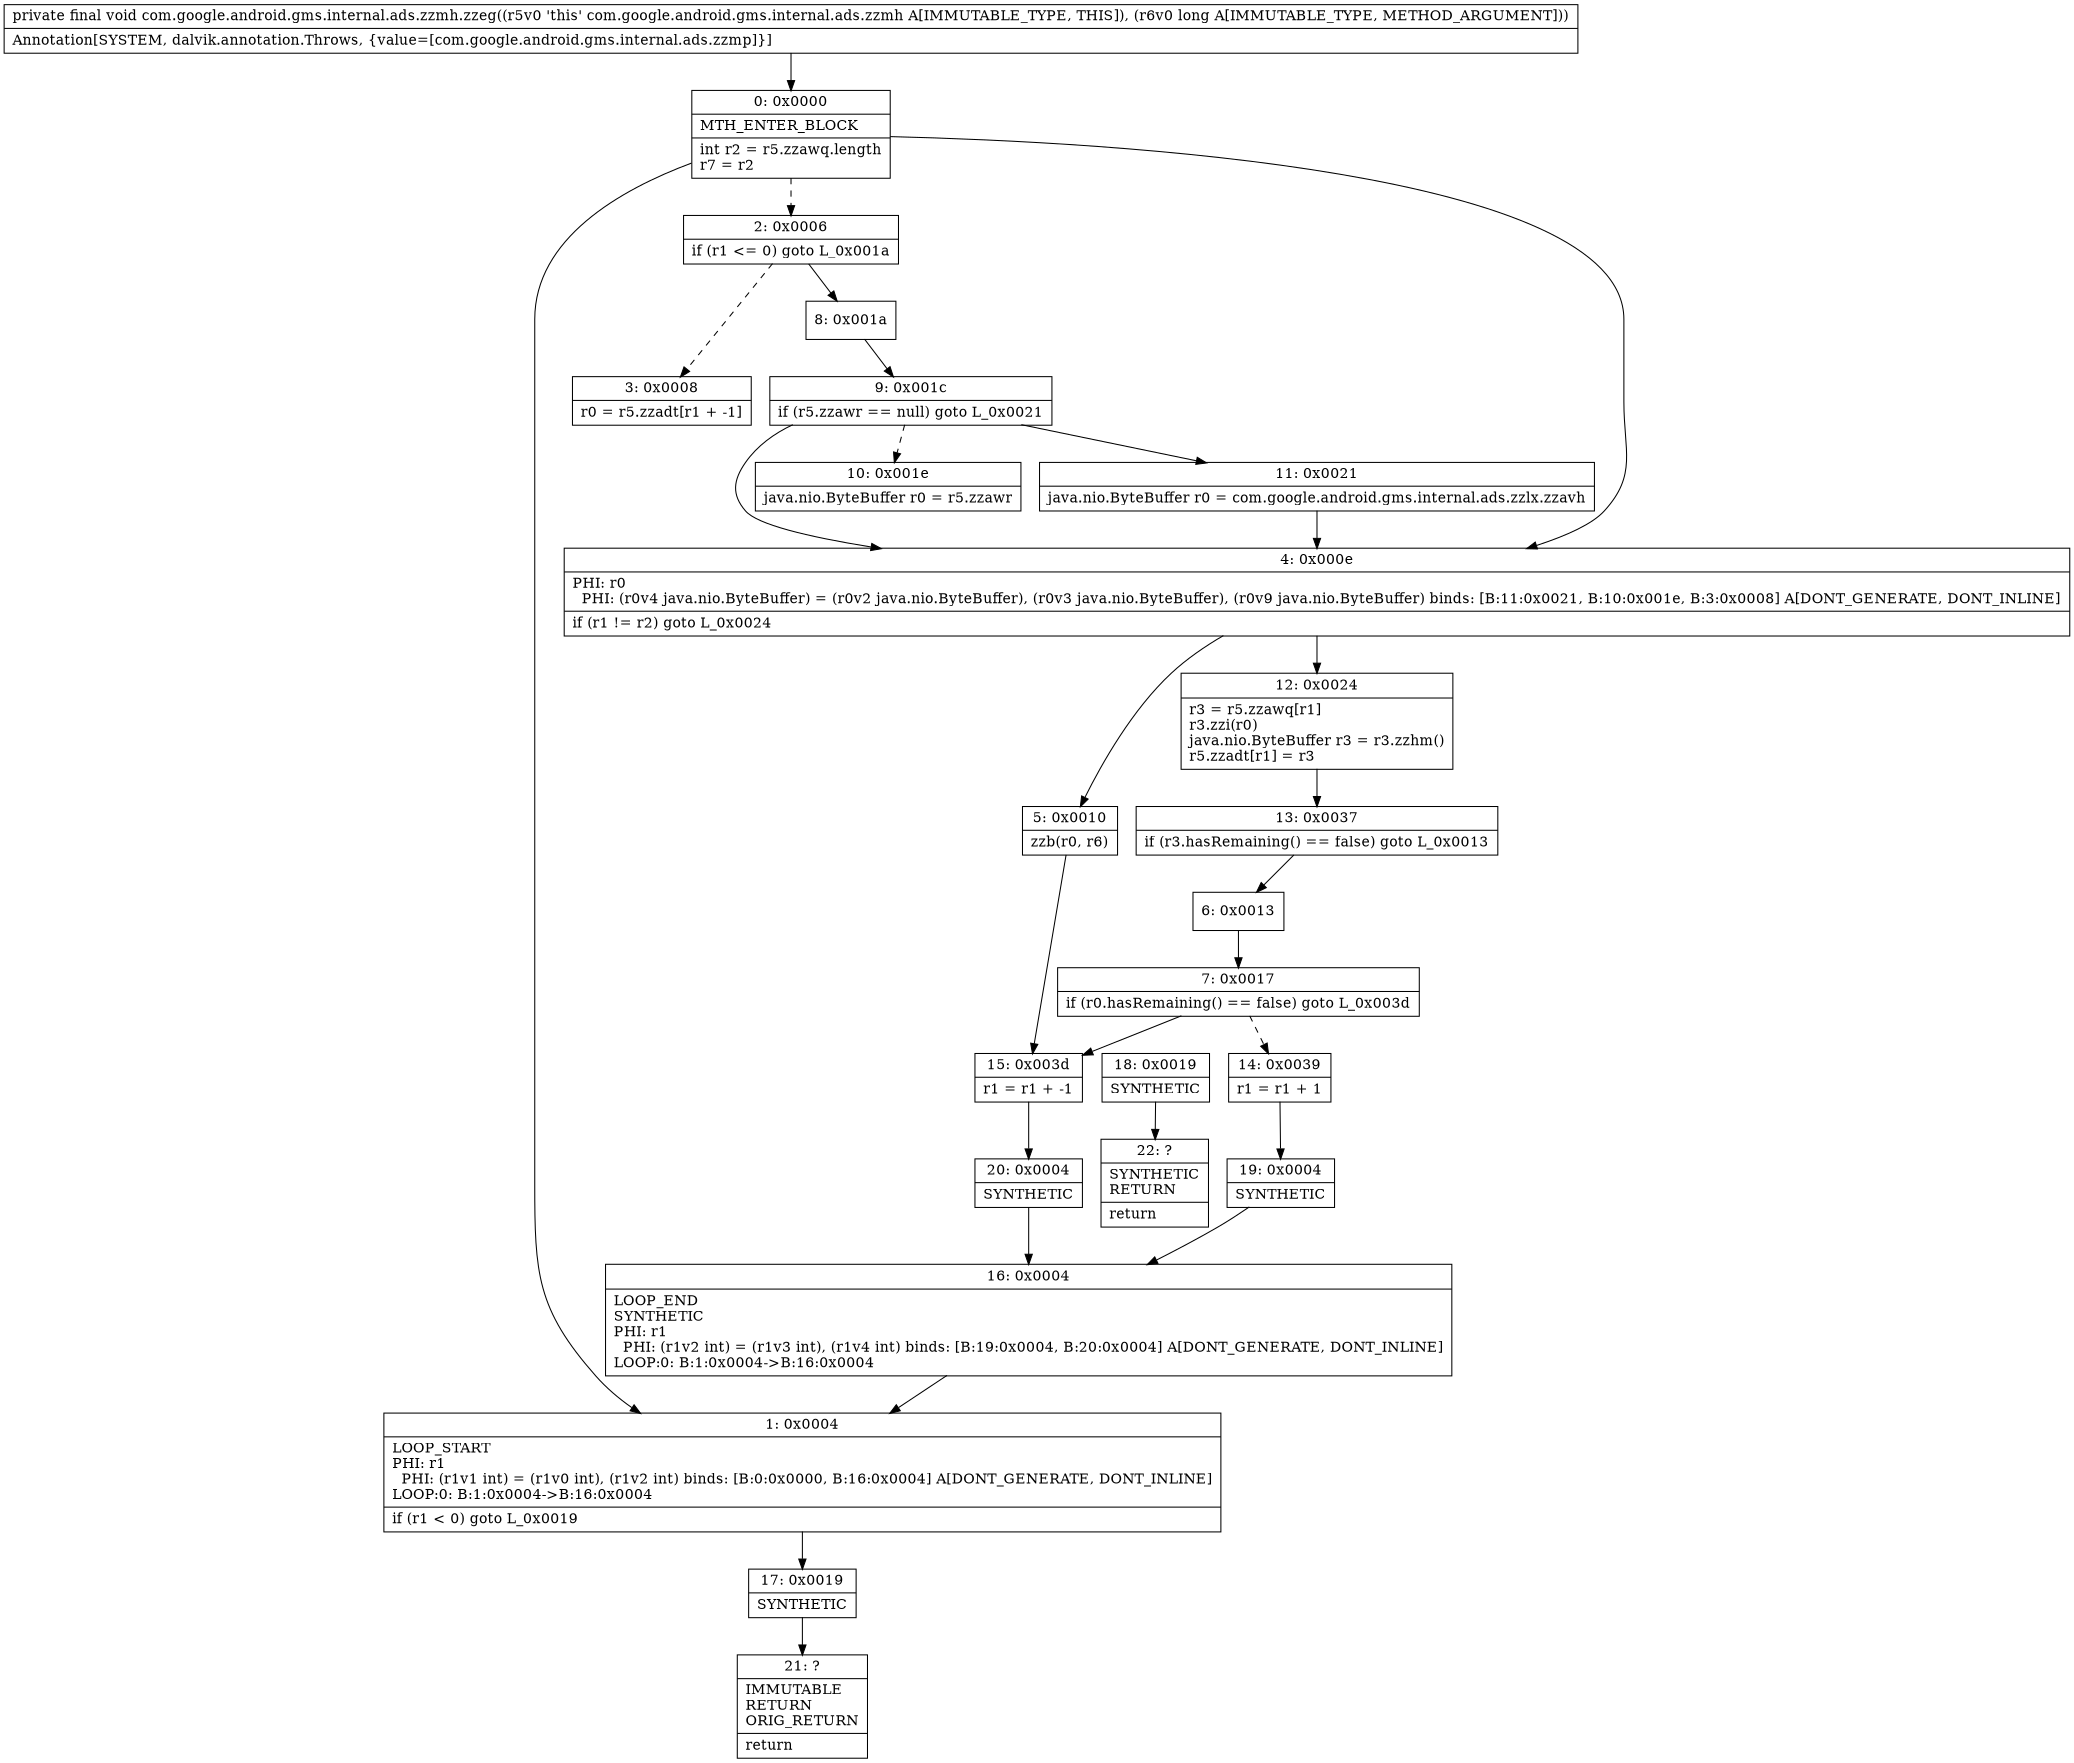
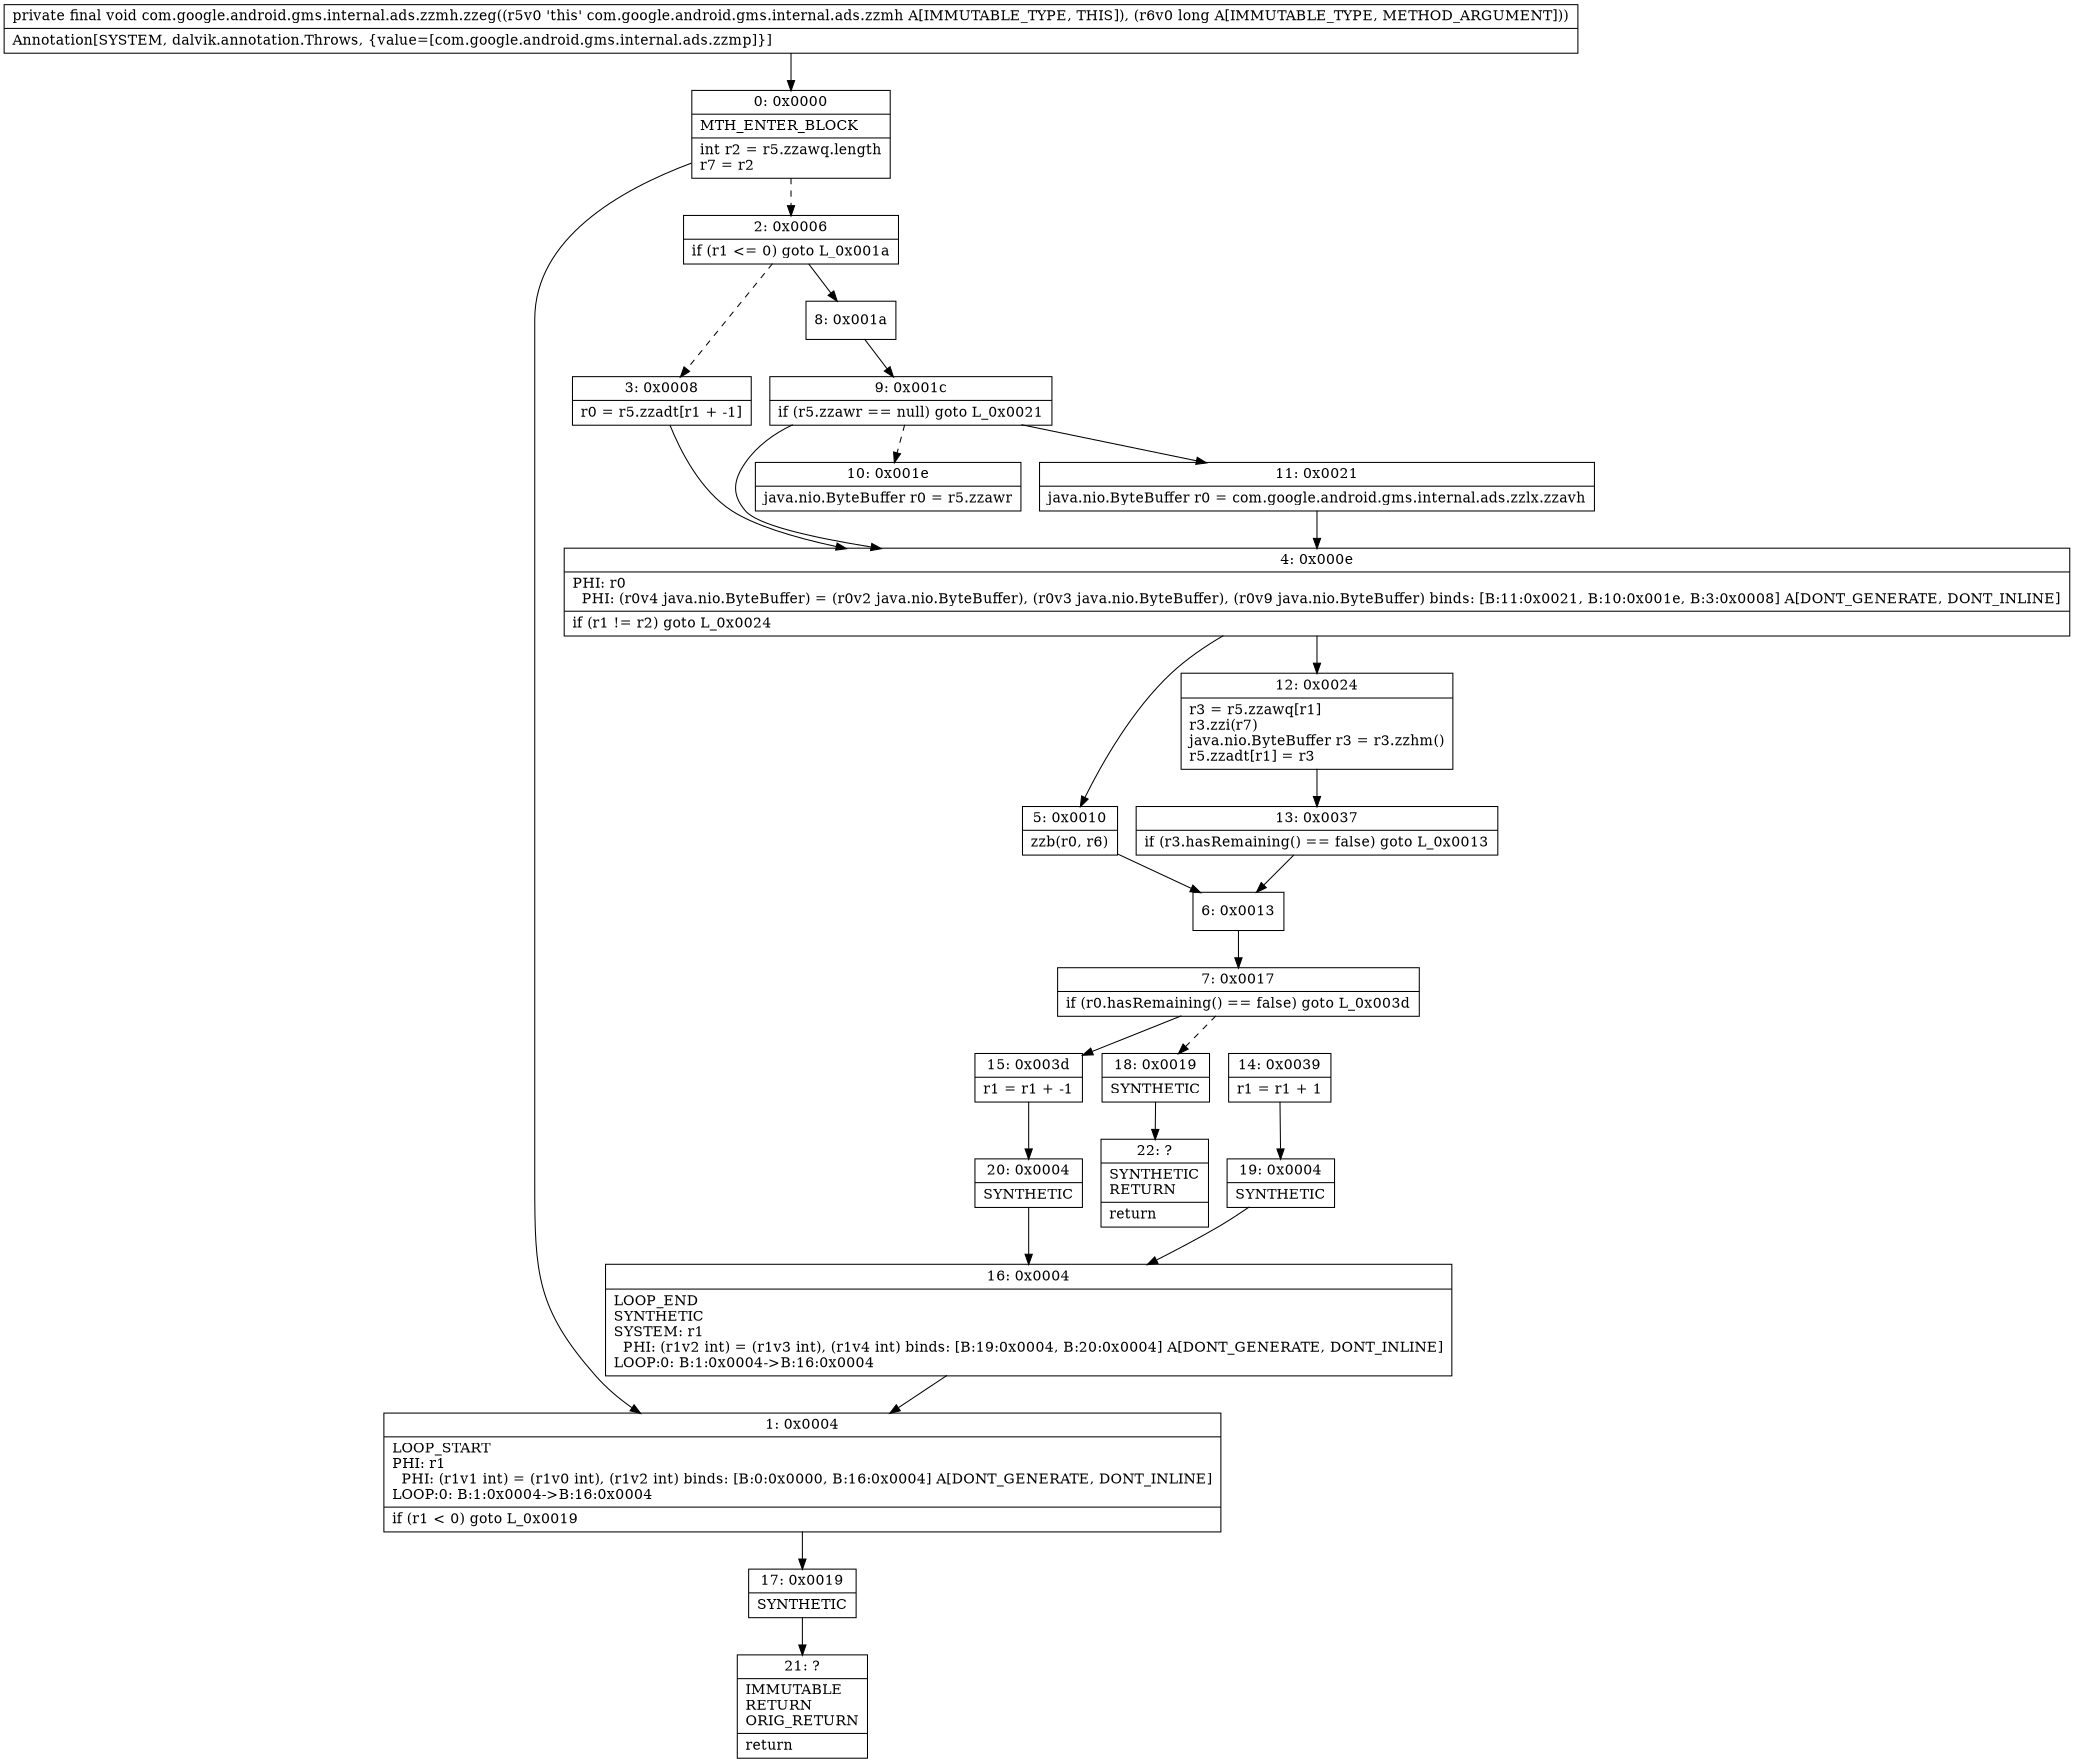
(1418, 191) -> (733, 512)
(1224, 725) -> (1224, 725)
(1050, 949) -> (1154, 871)
(1257, 1030) -> (1201, 1031)
(643, 1332) -> (661, 1332)
